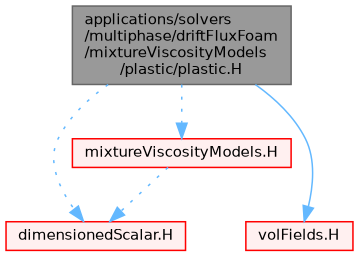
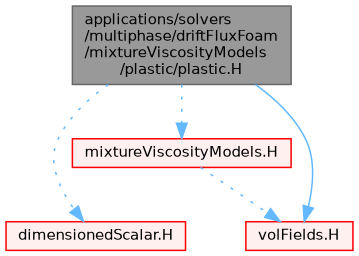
(145, 189) -> (234, 190)
